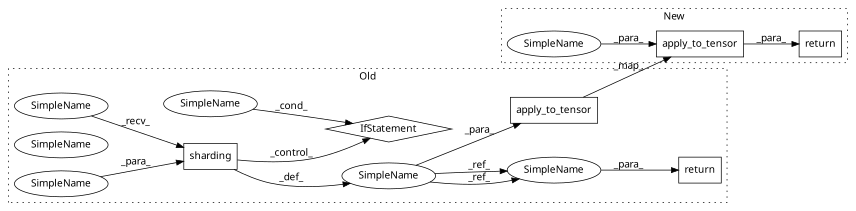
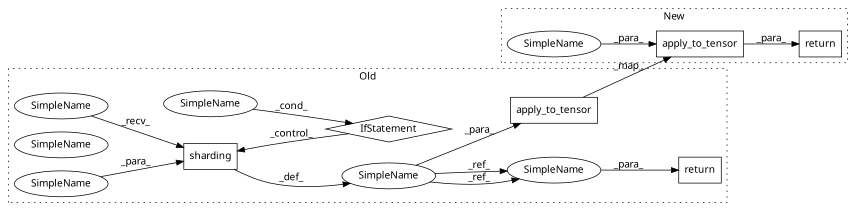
(302, 160) -> (296, 141)
